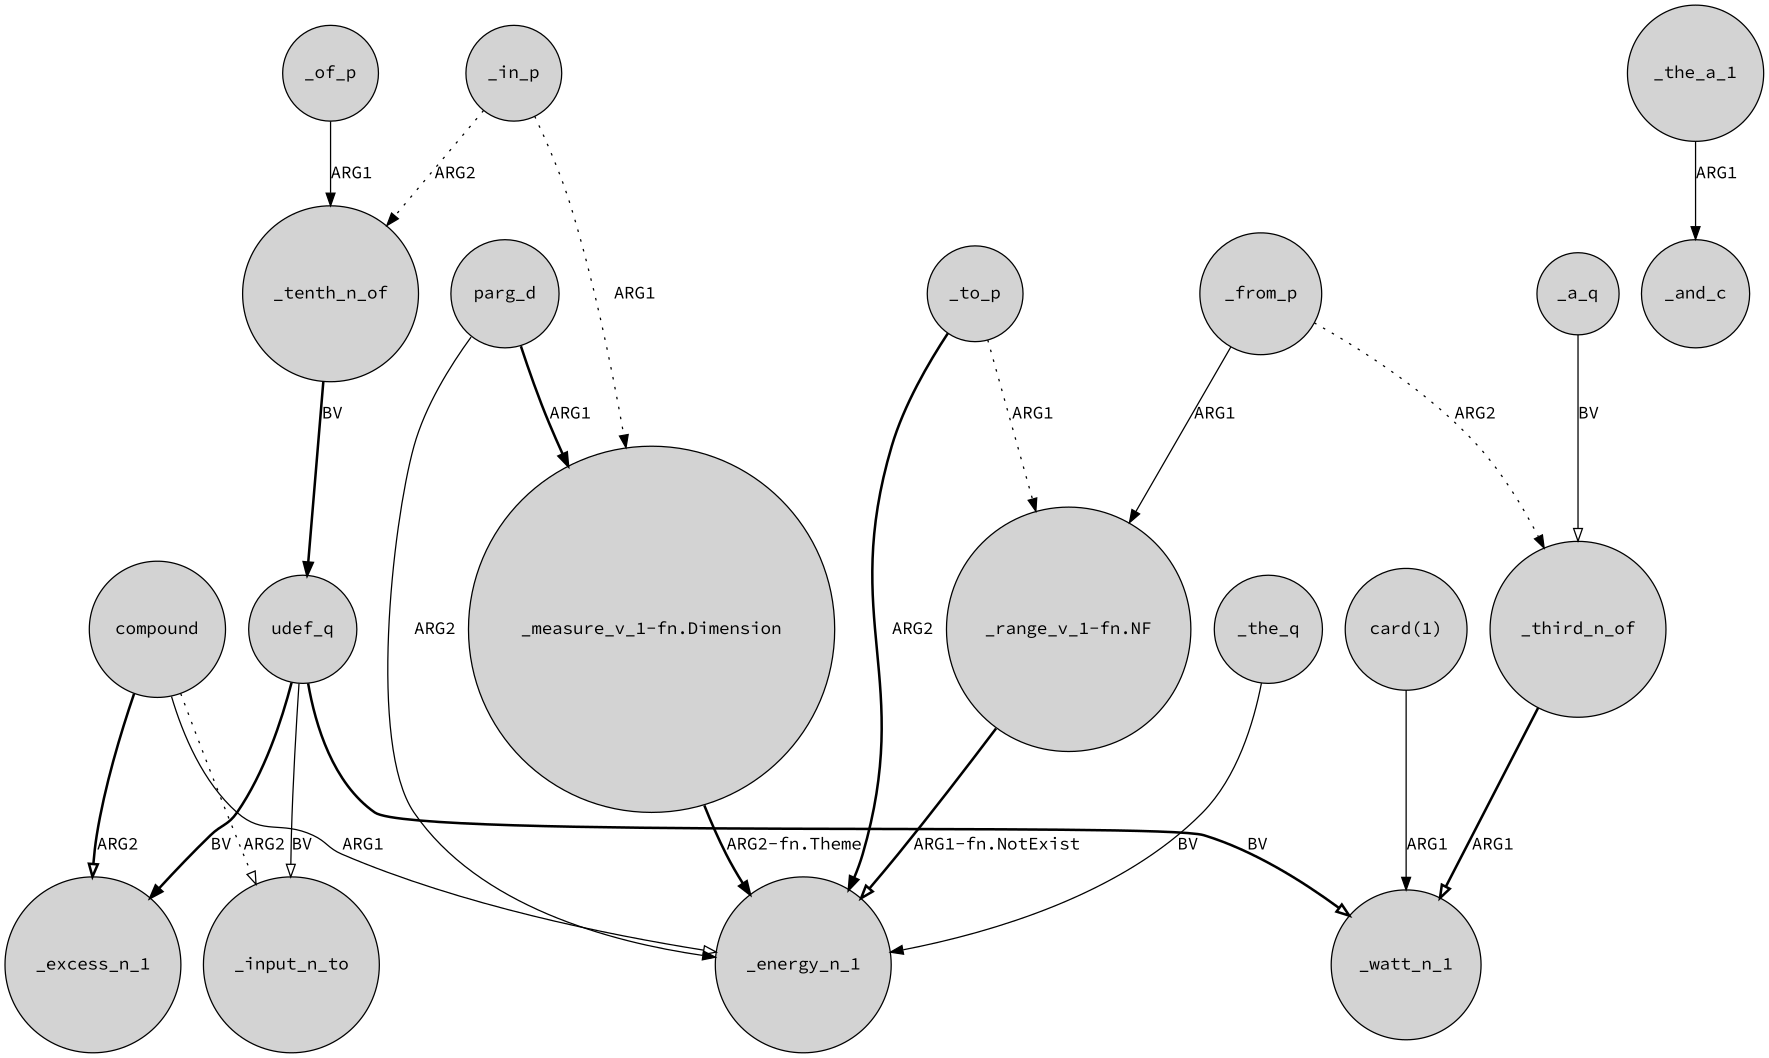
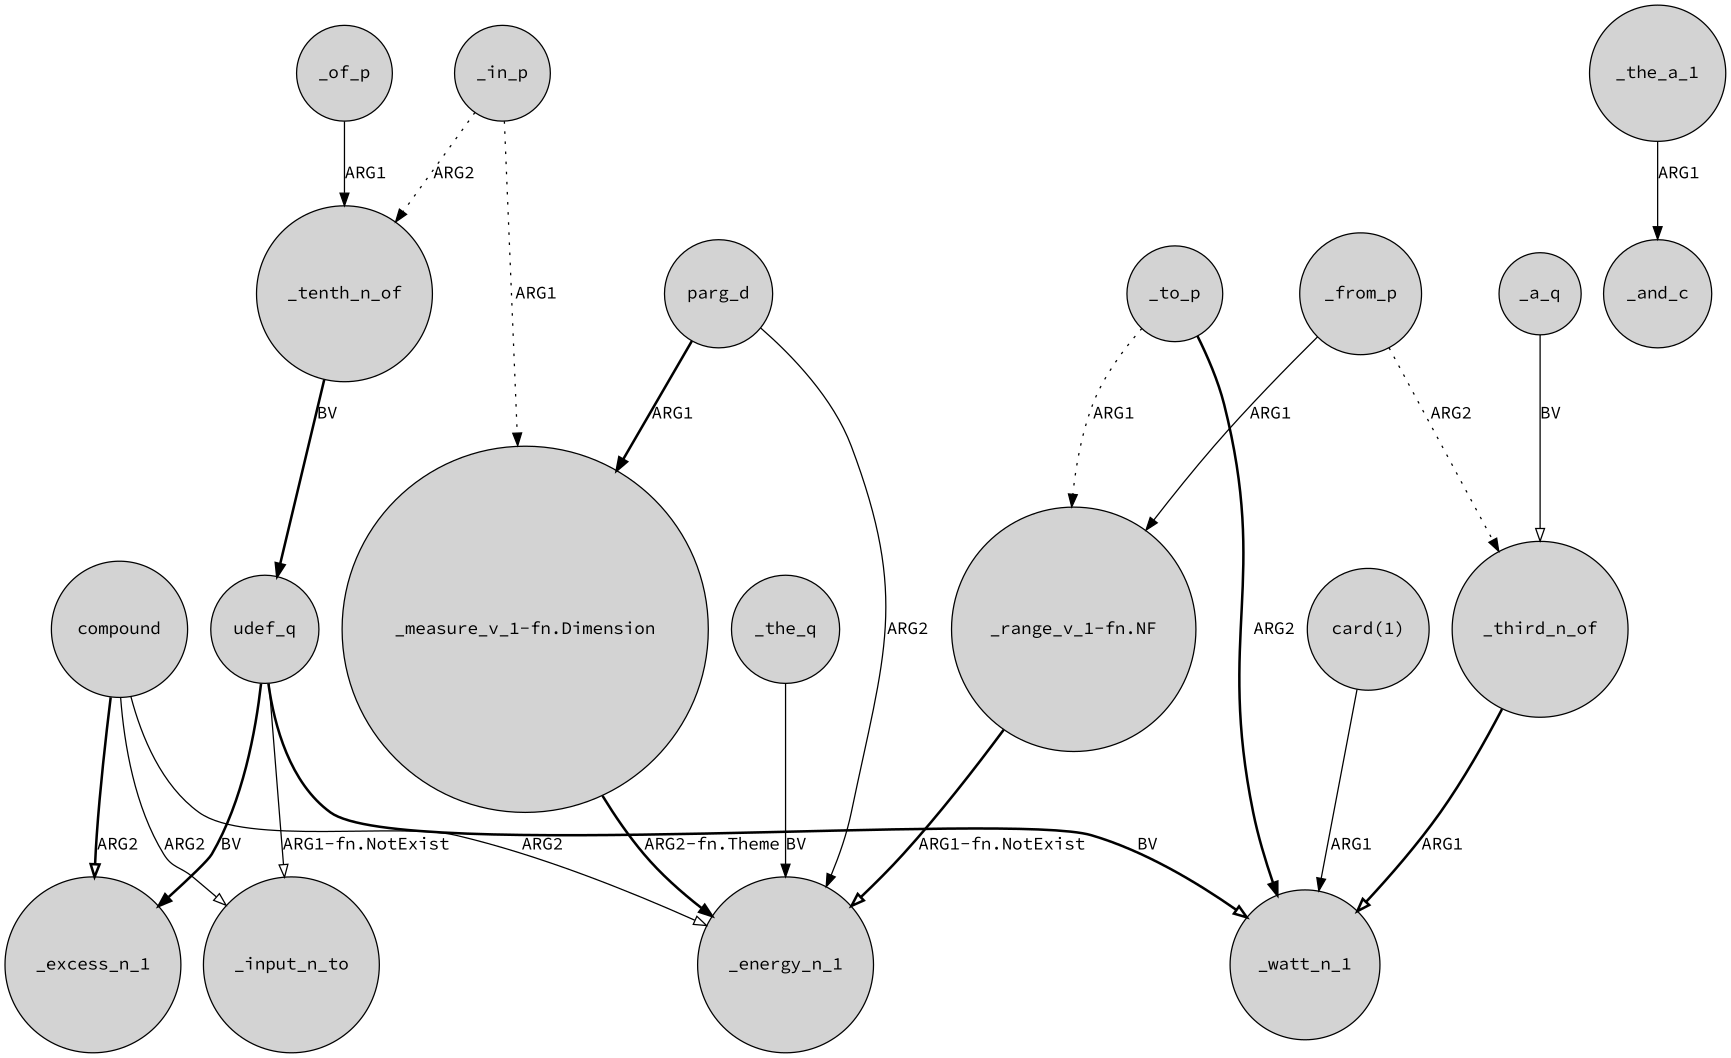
(873, 599) -> (1242, 608)
(205, 756) -> (143, 811)
(302, 845) -> (367, 845)
(363, 845) -> (543, 845)
